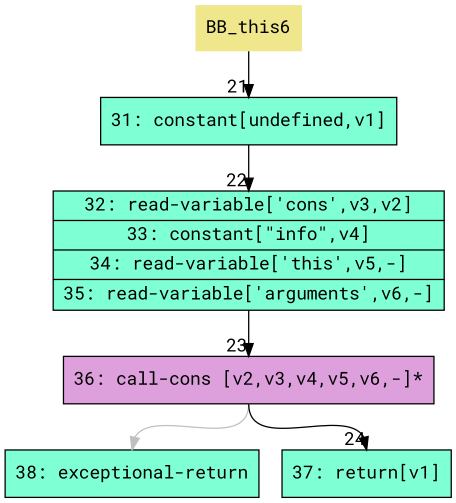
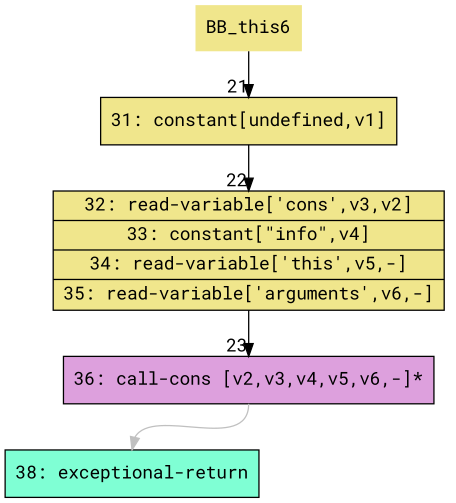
(249, 121) -> (249, 121)
(249, 251) -> (249, 251)
(367, 474) -> none
